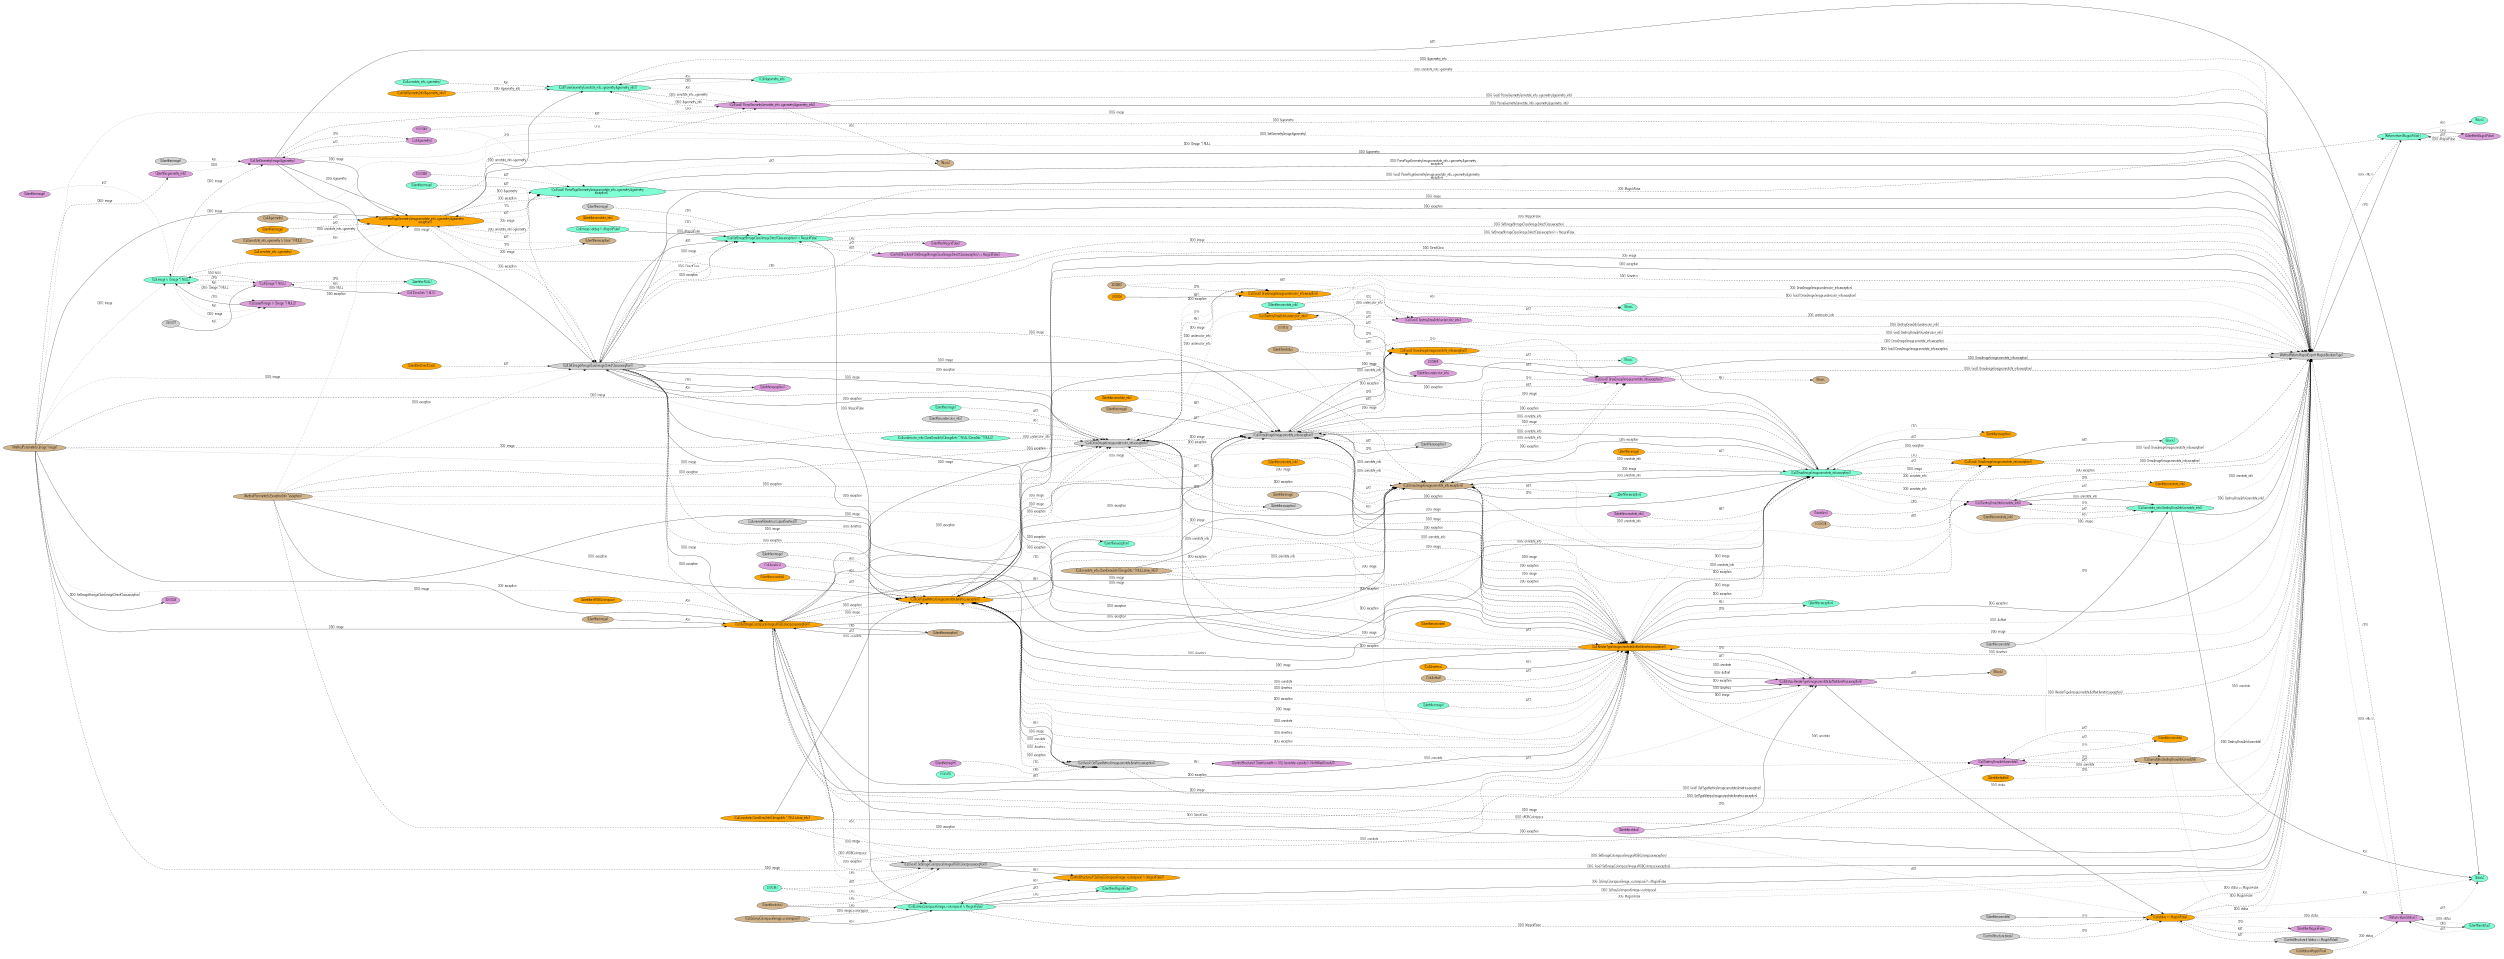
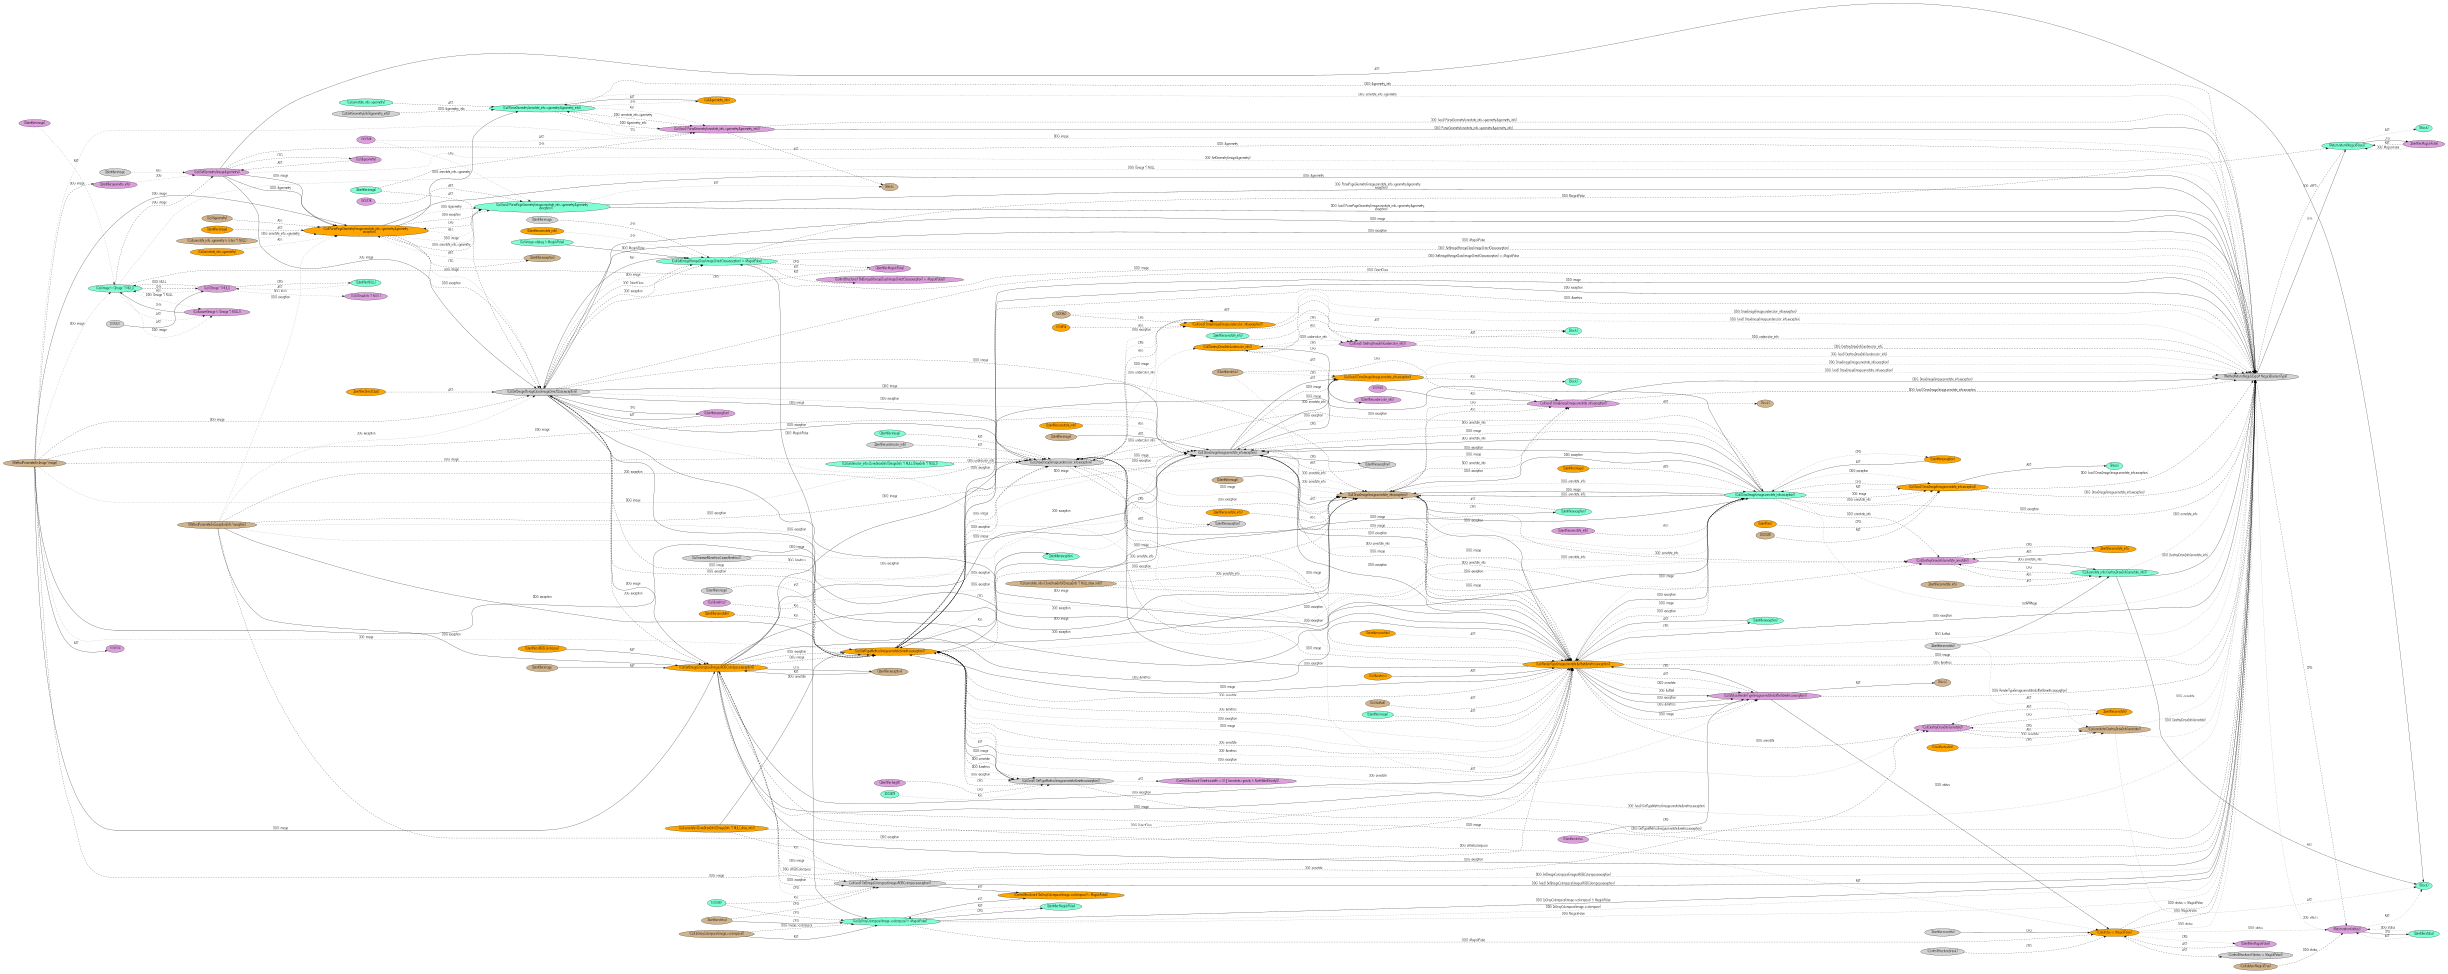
(772, 79) -> (717, 101)
(422, 94) -> (366, 114)
(343, 291) -> (288, 295)
(1182, 297) -> (1127, 328)
(1283, 328) -> none
(287, 379) -> (279, 422)
(1998, 503) -> (1943, 561)
(1821, 513) -> (1765, 524)
(105, 595) -> (77, 644)
(692, 605) -> (633, 653)
